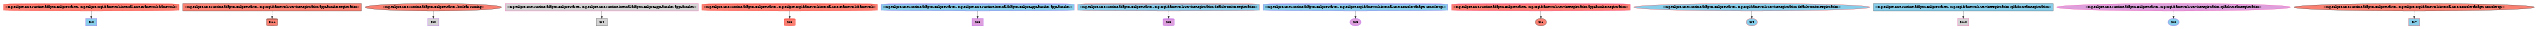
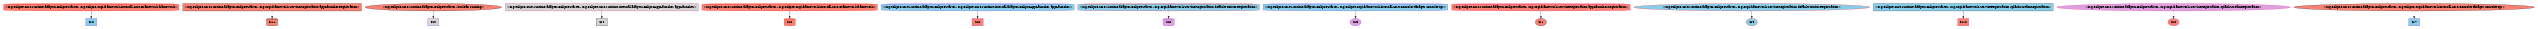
(978, 22) -> (978, 22)
(1963, 22) -> (1963, 22)
(2174, 22) -> (2174, 22)
(2414, 22) -> (2414, 22)
